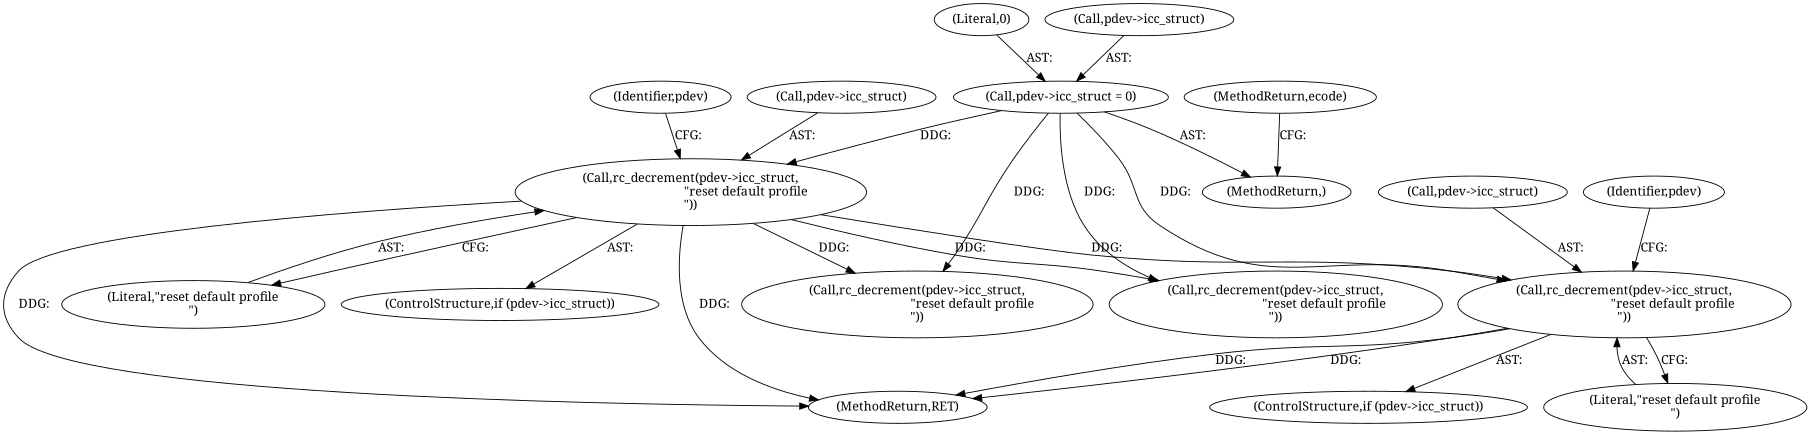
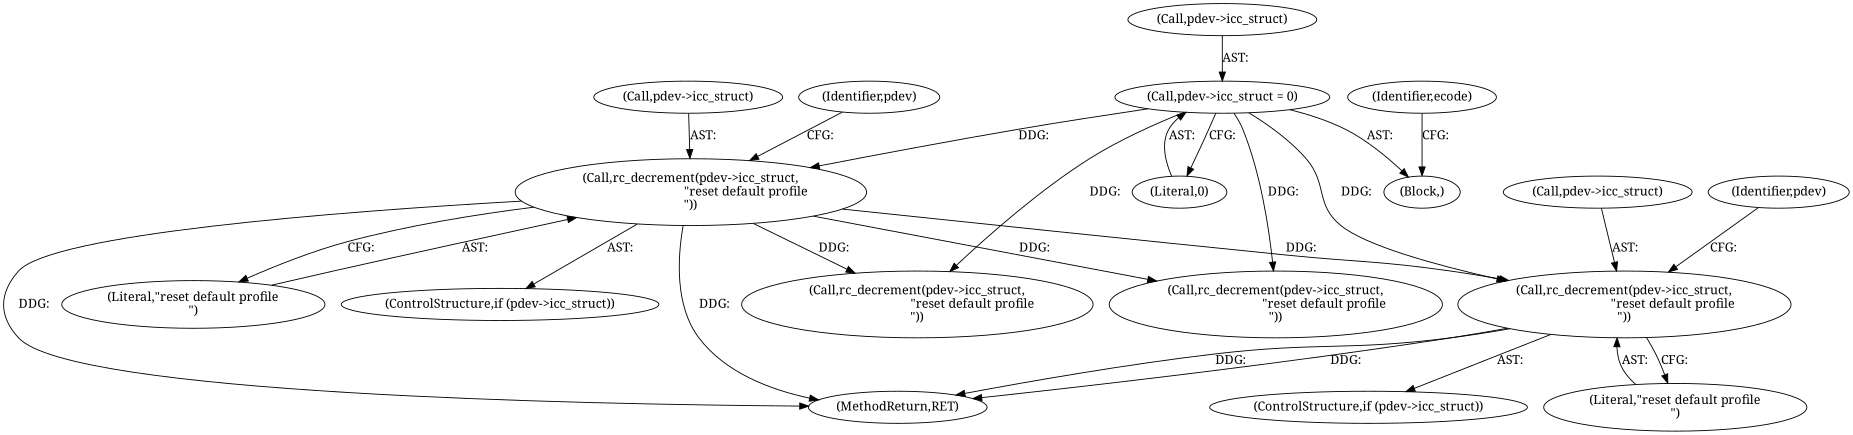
(1280, 97) -> (1422, 97)
none -> (1204, 141)
(1277, 192) -> (1422, 192)
